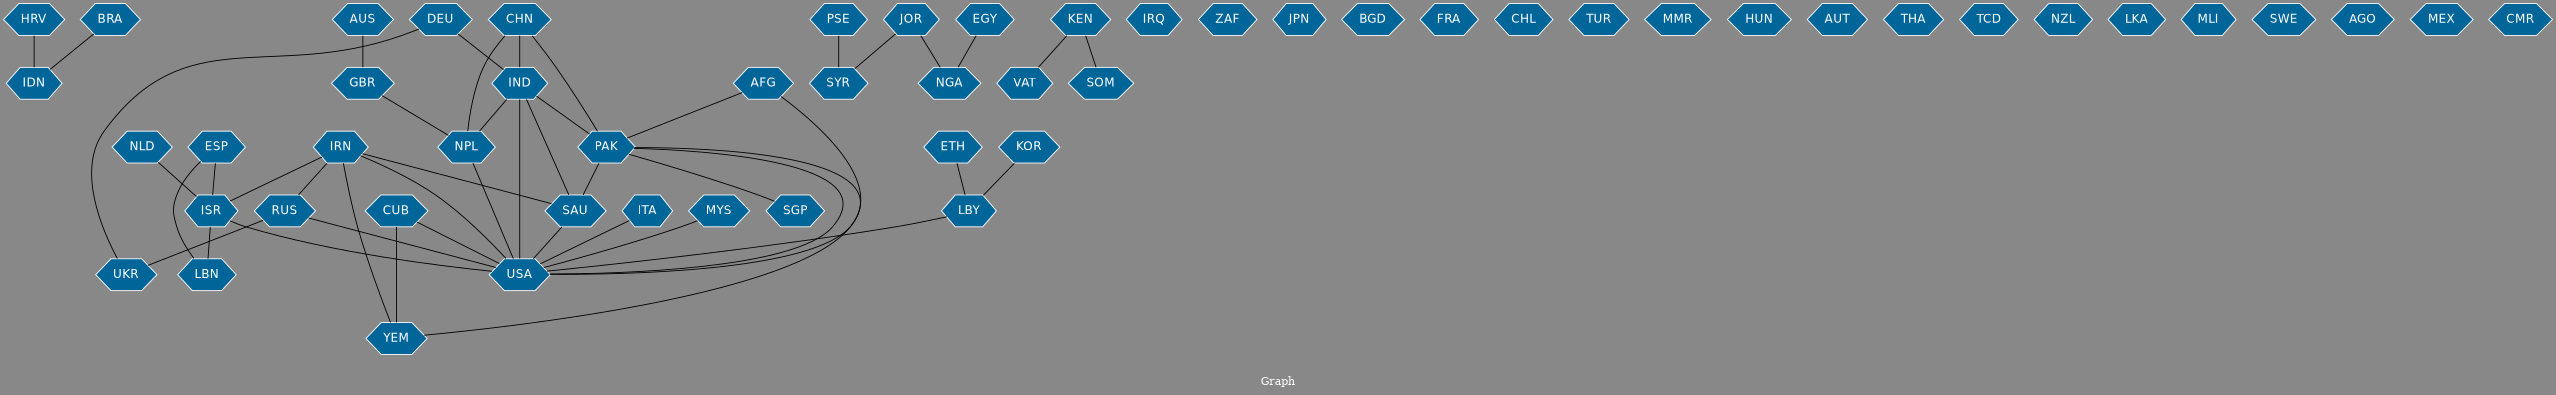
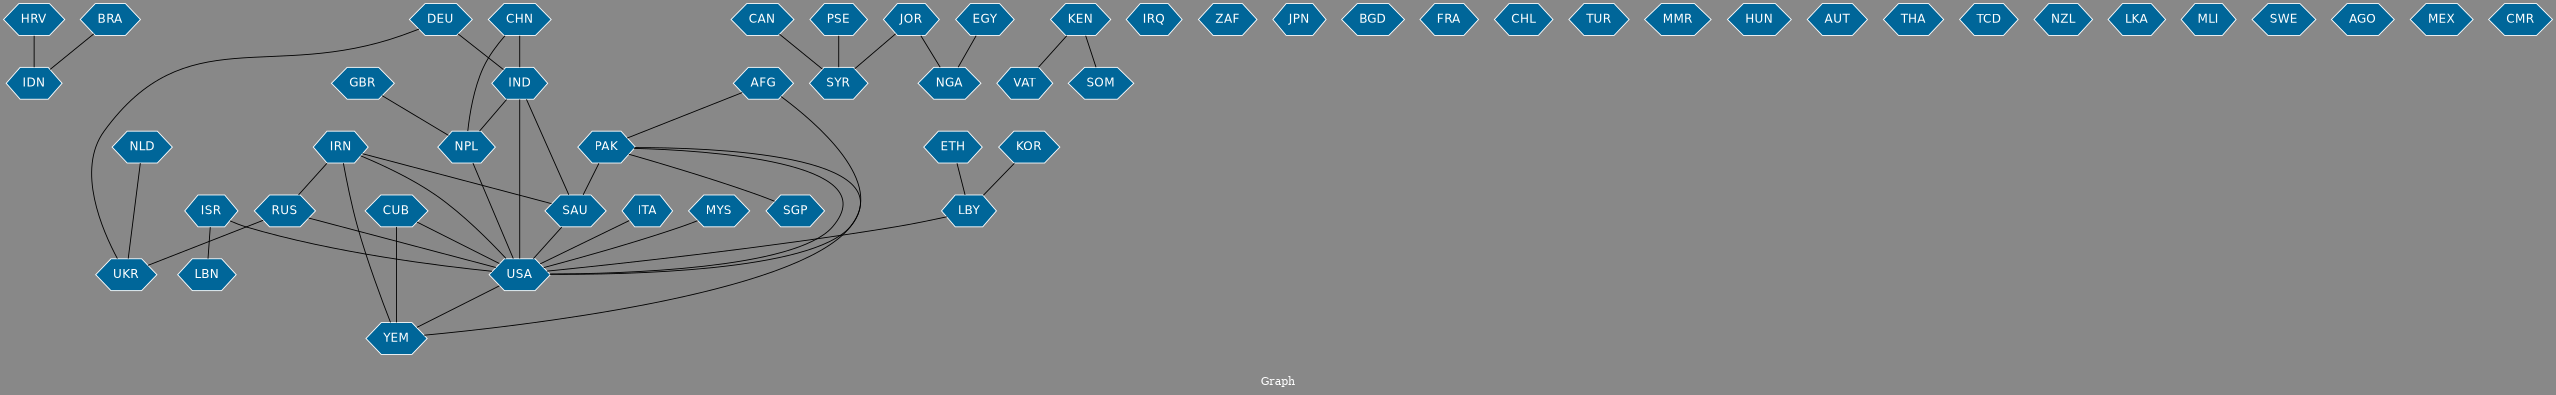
(363, 19) -> none
none -> (763, 19)
(566, 82) -> none
(563, 115) -> none
(217, 147) -> none
(177, 179) -> (134, 211)
(276, 179) -> none
none -> (458, 307)
